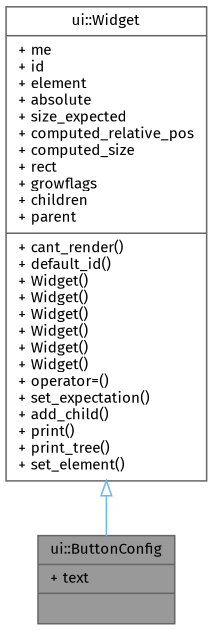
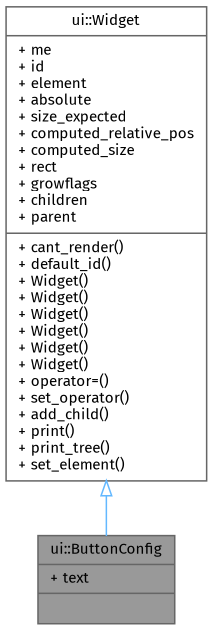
(84, 398) -> (74, 398)
